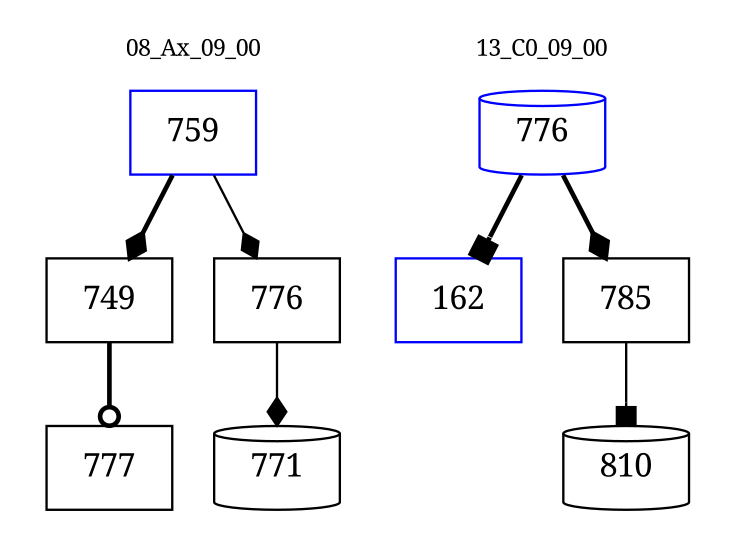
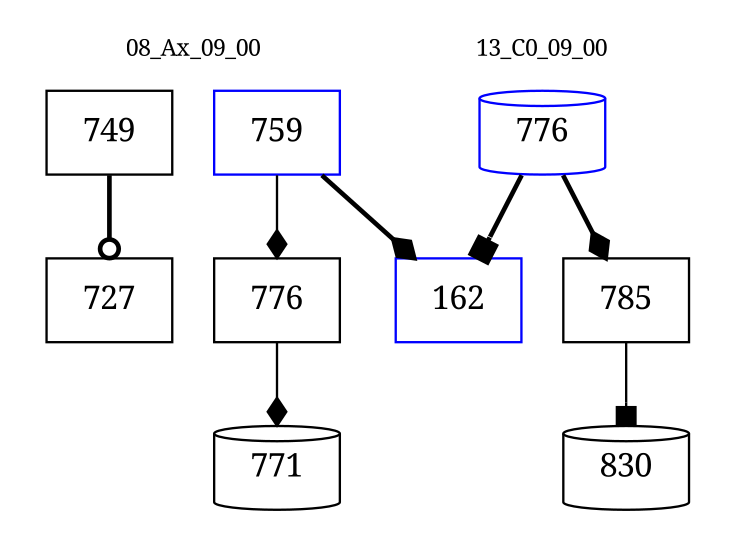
(158, 204) -> (343, 195)
(109, 468) -> (109, 300)
(626, 468) -> (626, 468)
